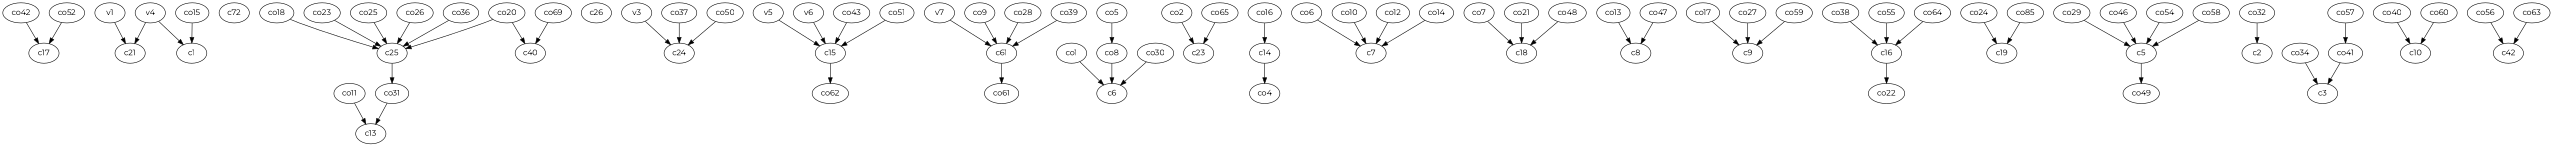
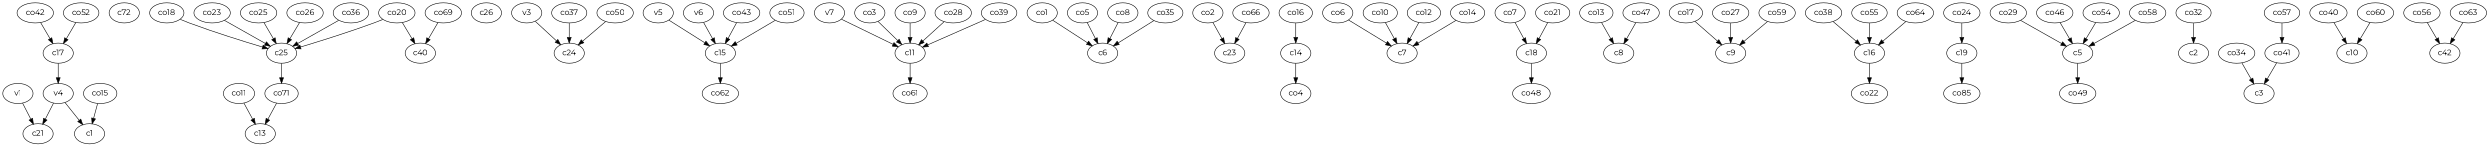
none -> (870, 13)
(1220, 13) -> (1251, 13)
(1112, 30) -> (1091, 31)
(2015, 31) -> (1962, 71)
(1546, 32) -> (1531, 71)
(1002, 53) -> (910, 53)
(1156, 53) -> (1165, 13)
none -> (58, 71)
(392, 93) -> (282, 93)
